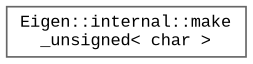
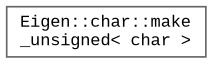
(126, 32) -> (106, 32)
